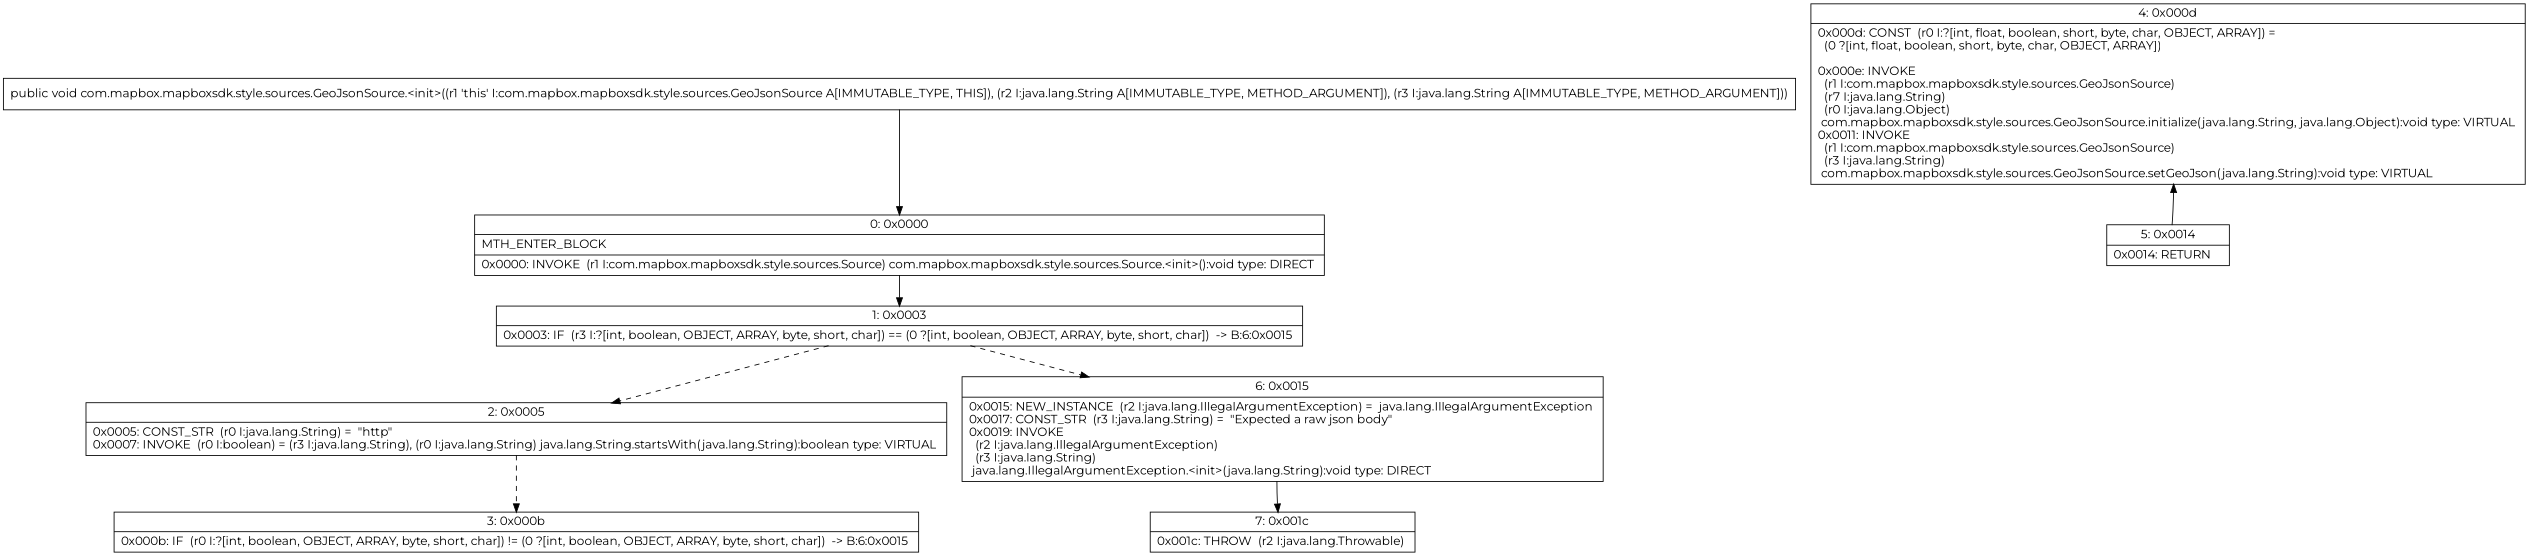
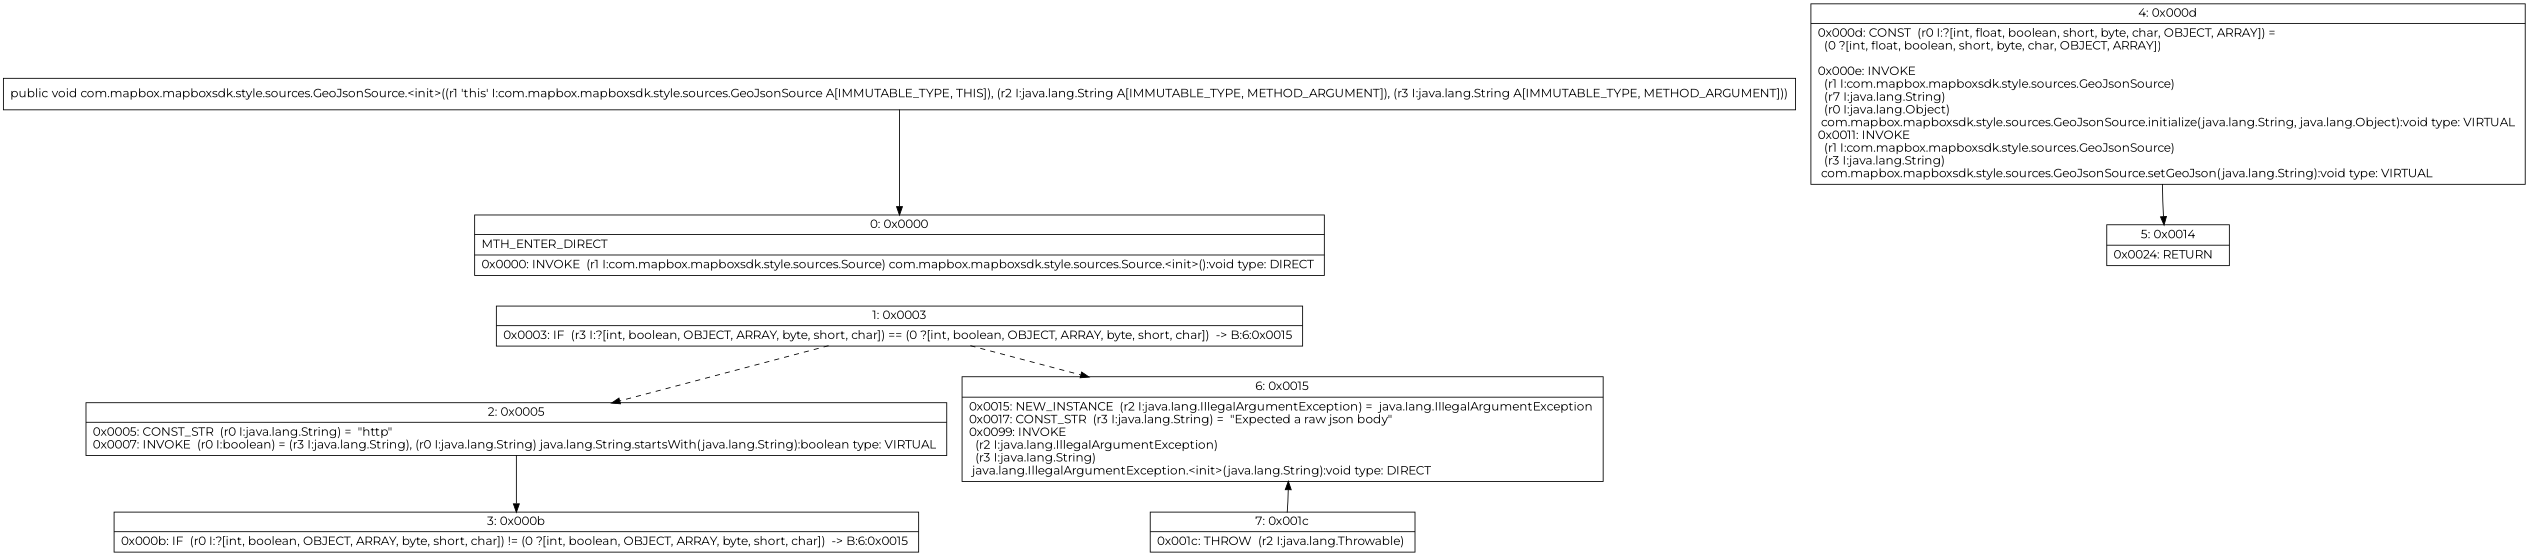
(2173, 209) -> (2163, 200)
(544, 244) -> (545, 244)
(2167, 255) -> (2168, 255)
(899, 286) -> none
(1020, 433) -> (1021, 433)
(516, 479) -> (516, 479)
(1277, 492) -> (1288, 501)
